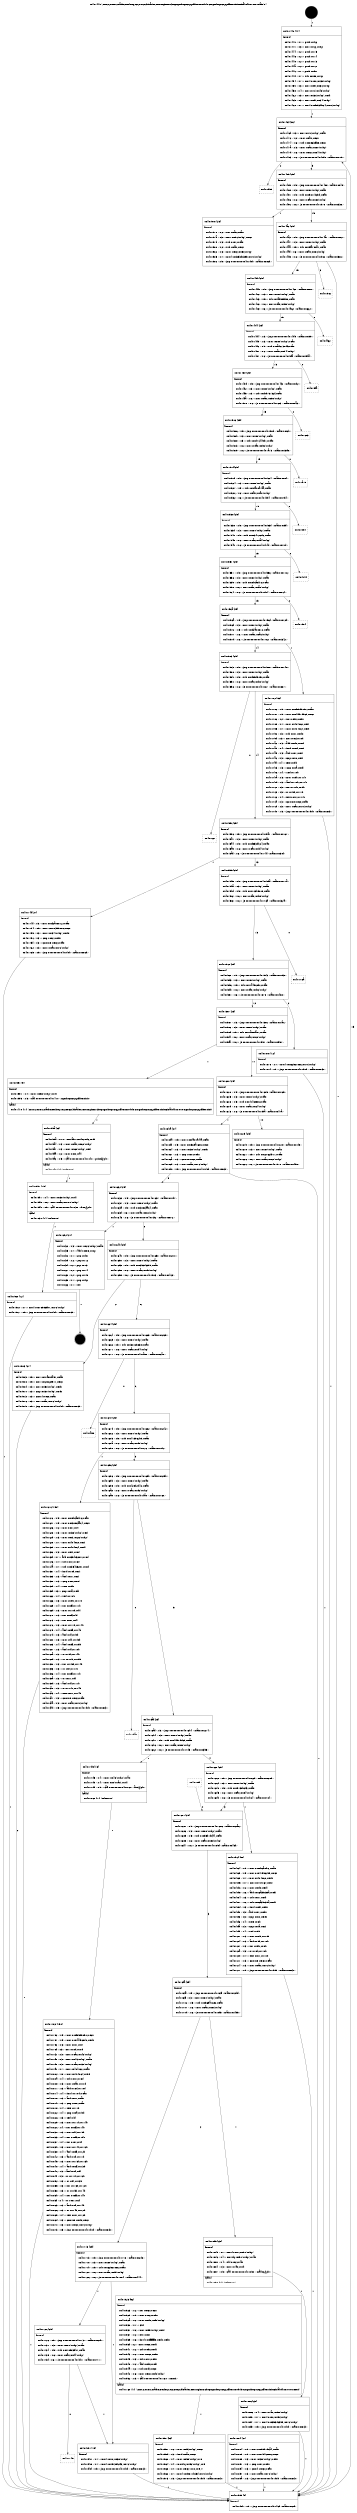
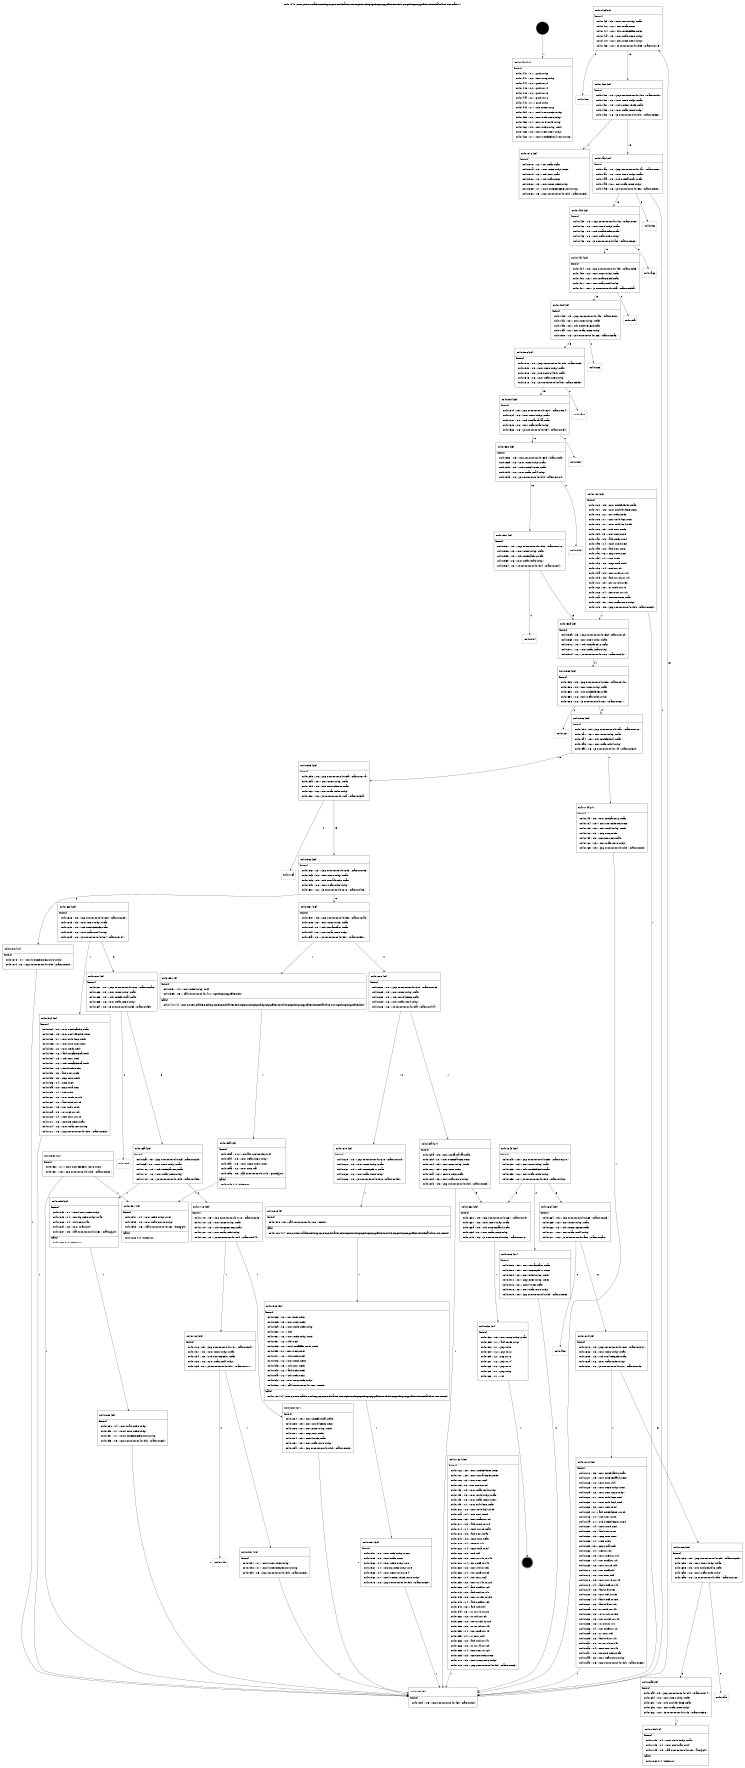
(311, 113) -> none
(312, 166) -> (630, 54)
(298, 667) -> (601, 615)
none -> (358, 1222)
(143, 1230) -> (515, 1192)
(48, 1257) -> (111, 1189)
(208, 1758) -> none
(199, 1798) -> (122, 1085)
(101, 1911) -> none
(112, 2362) -> (258, 1332)
